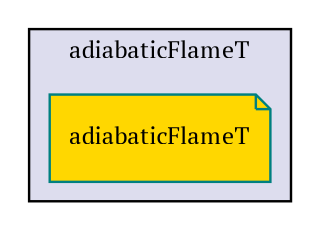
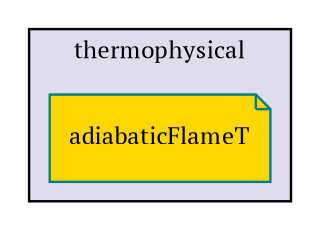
(160, 52) -> (160, 52)
